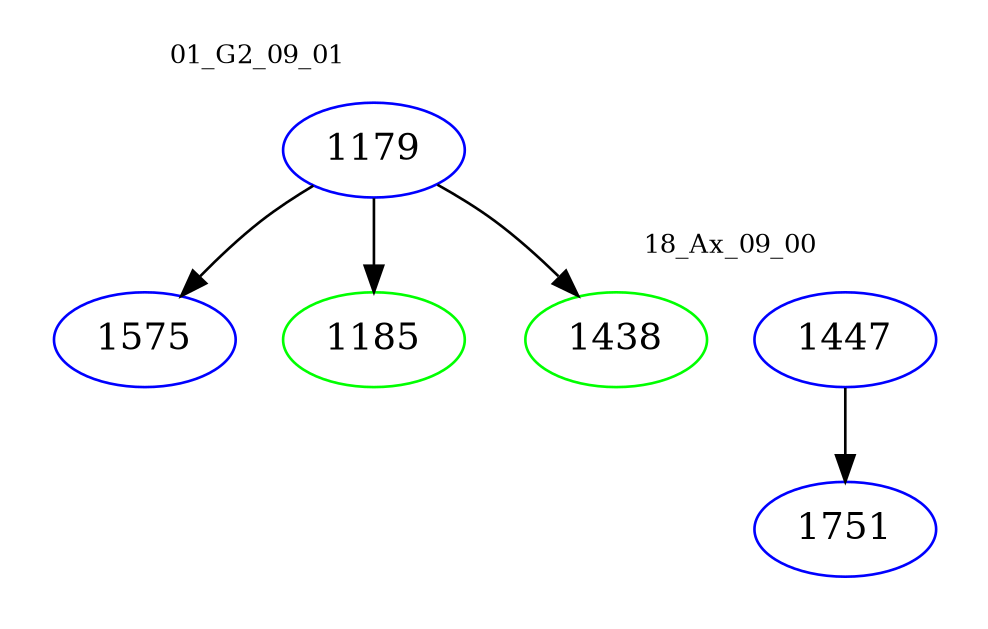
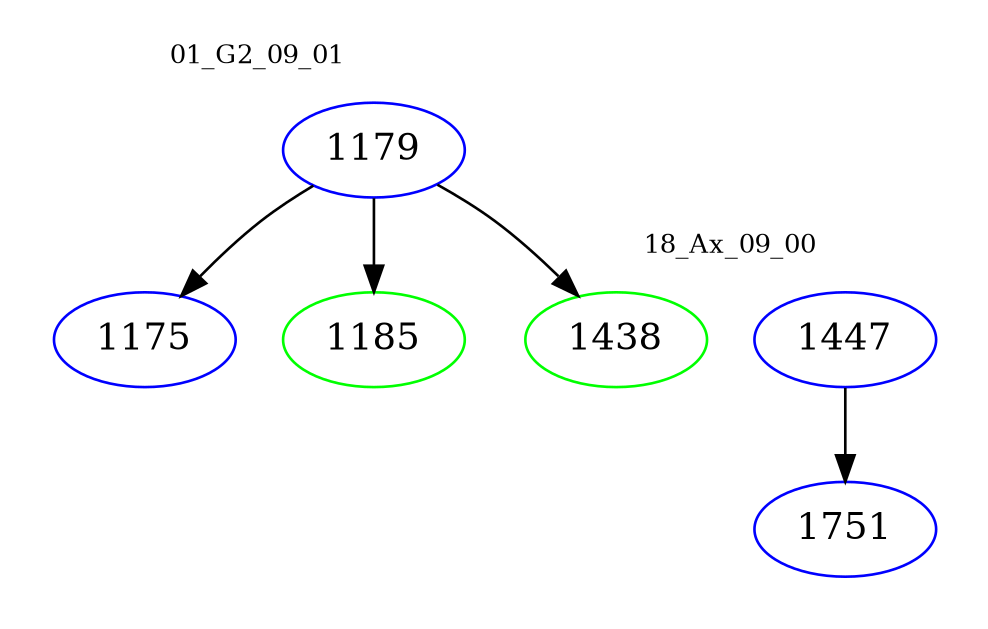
(145, 340) -> (145, 340)
